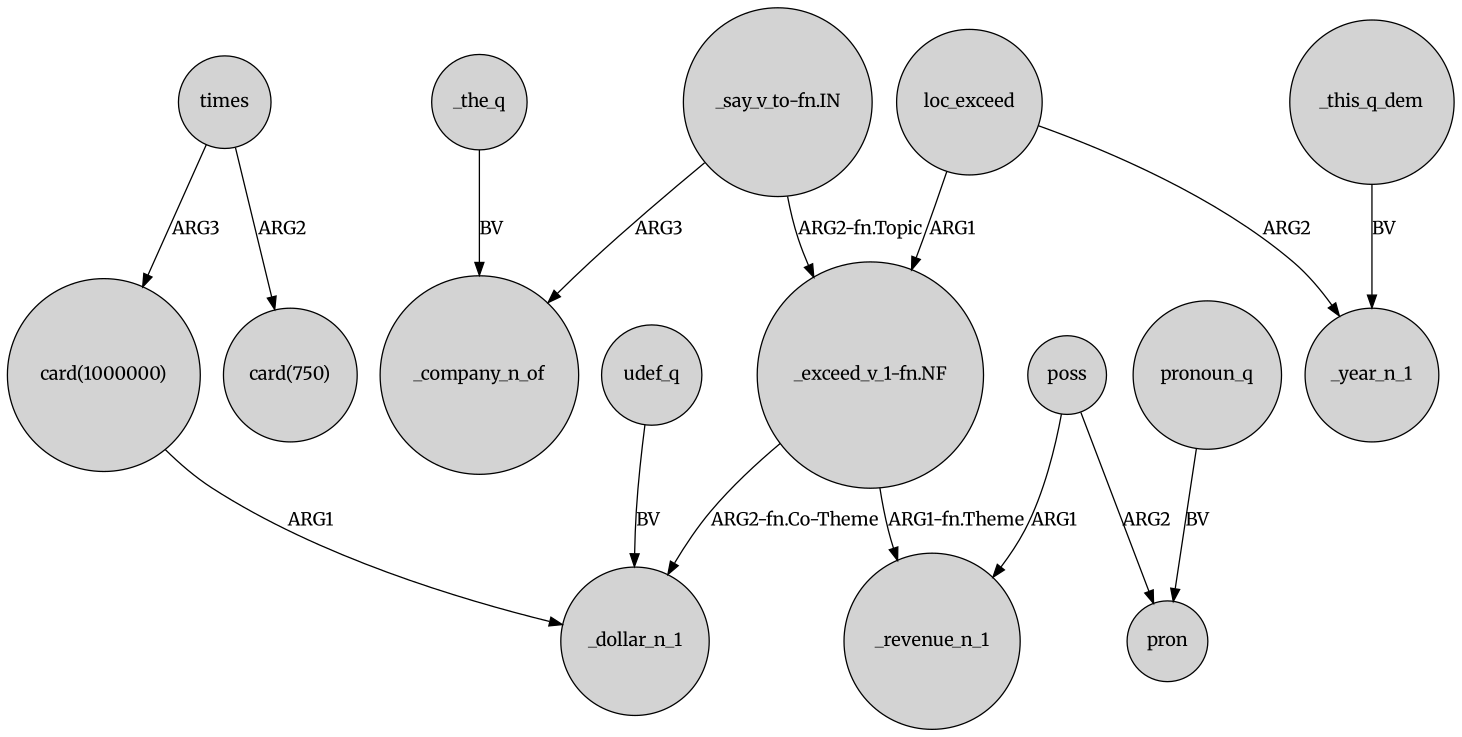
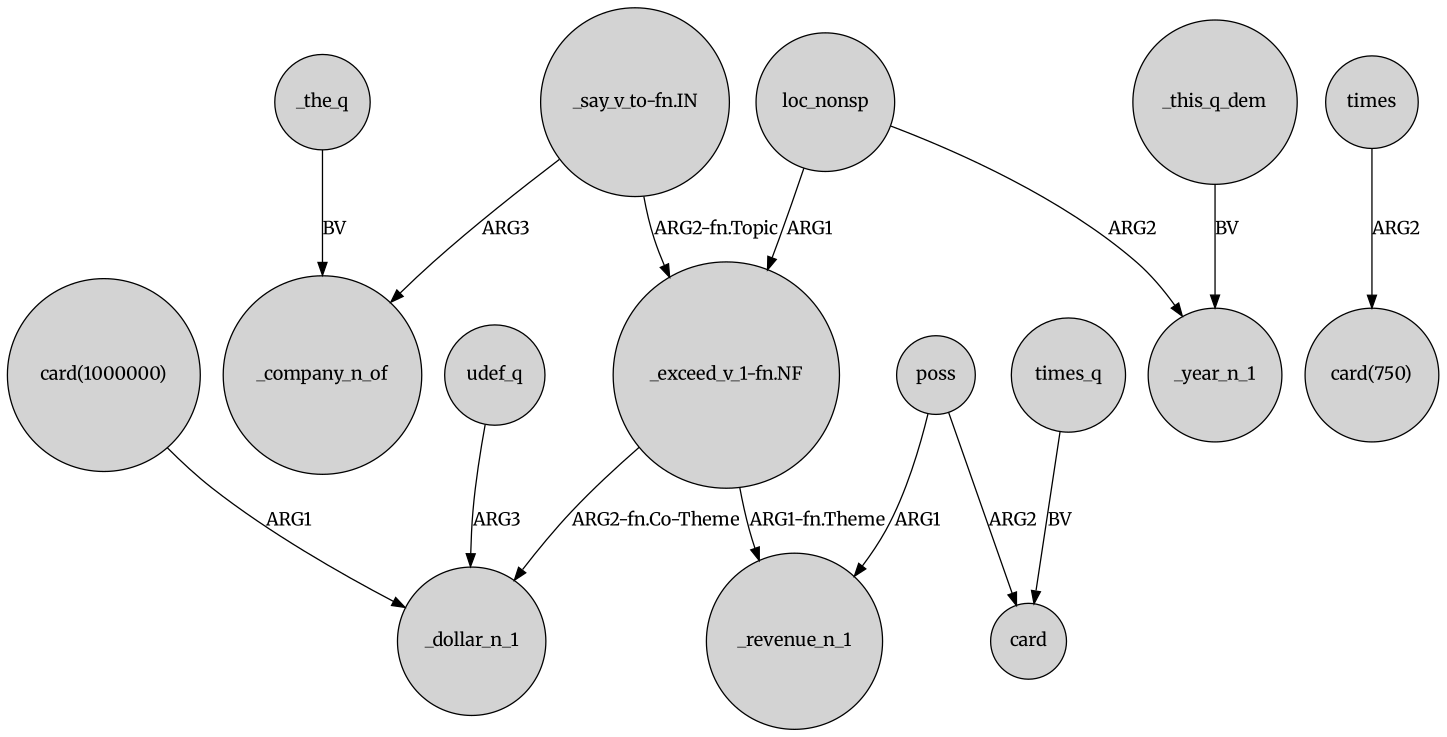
(969, 102) -> (825, 102)
(177, 210) -> none
(1207, 375) -> (1068, 375)
(649, 521) -> (497, 521)
(1167, 641) -> (1029, 641)
